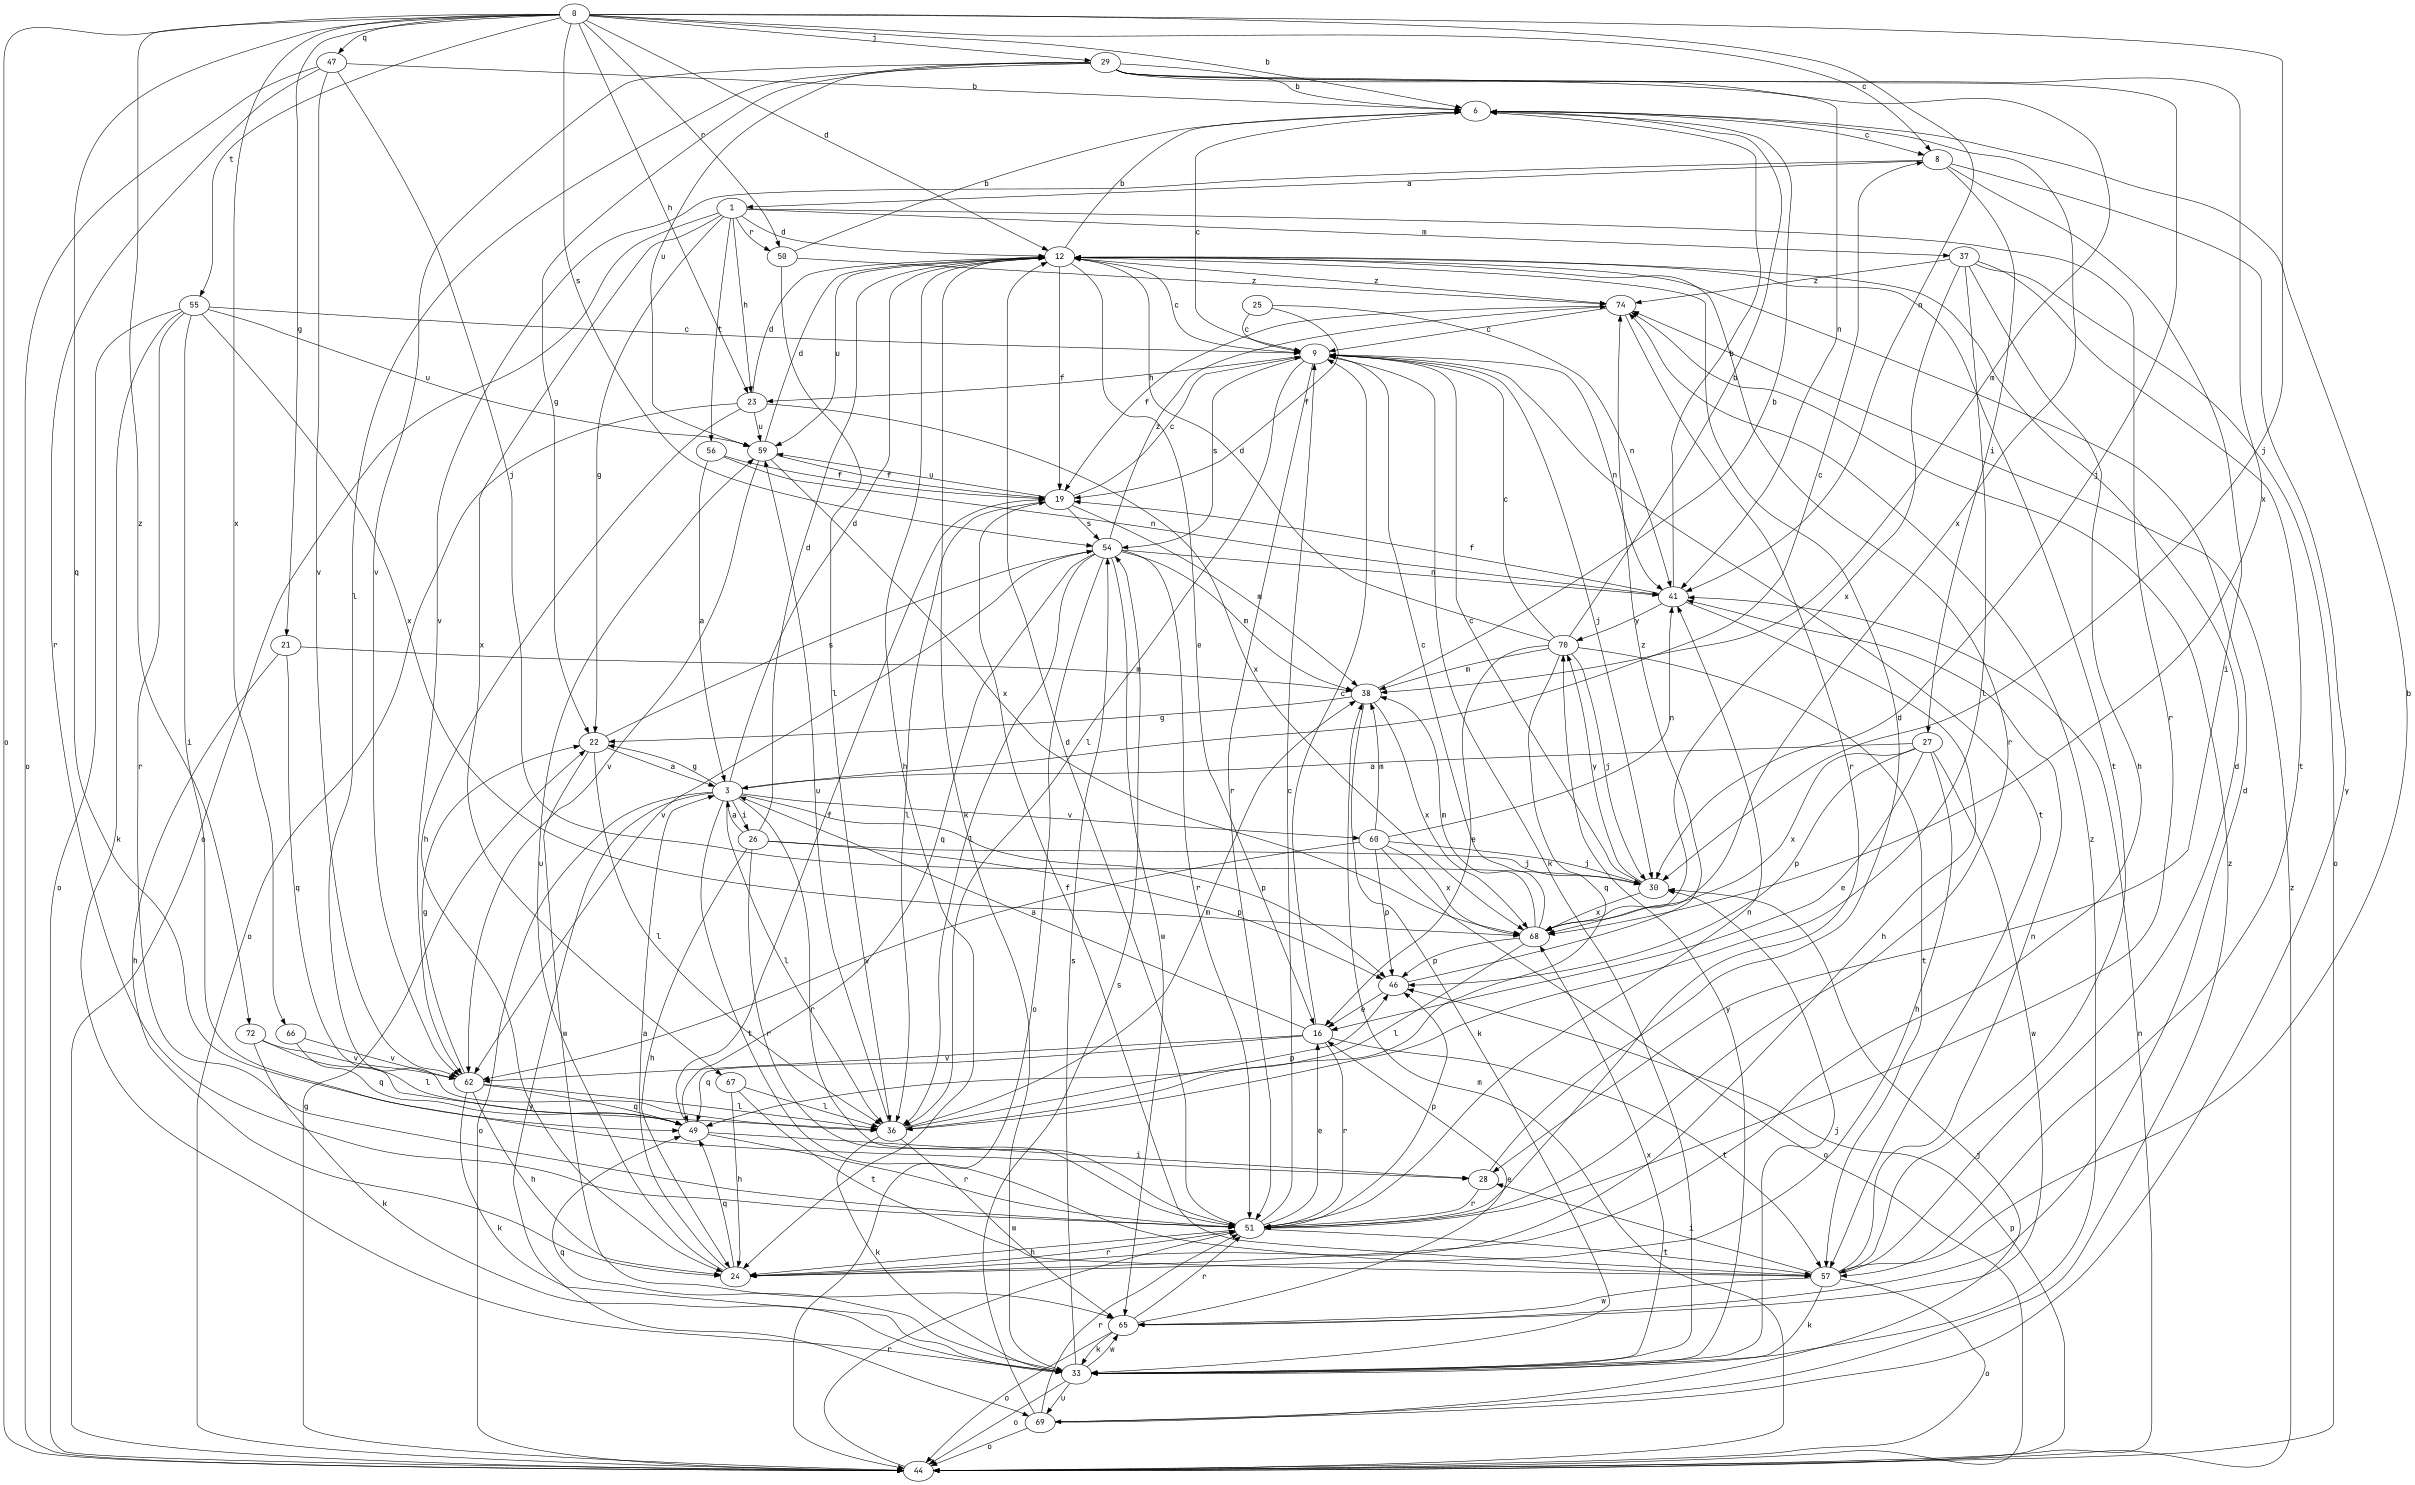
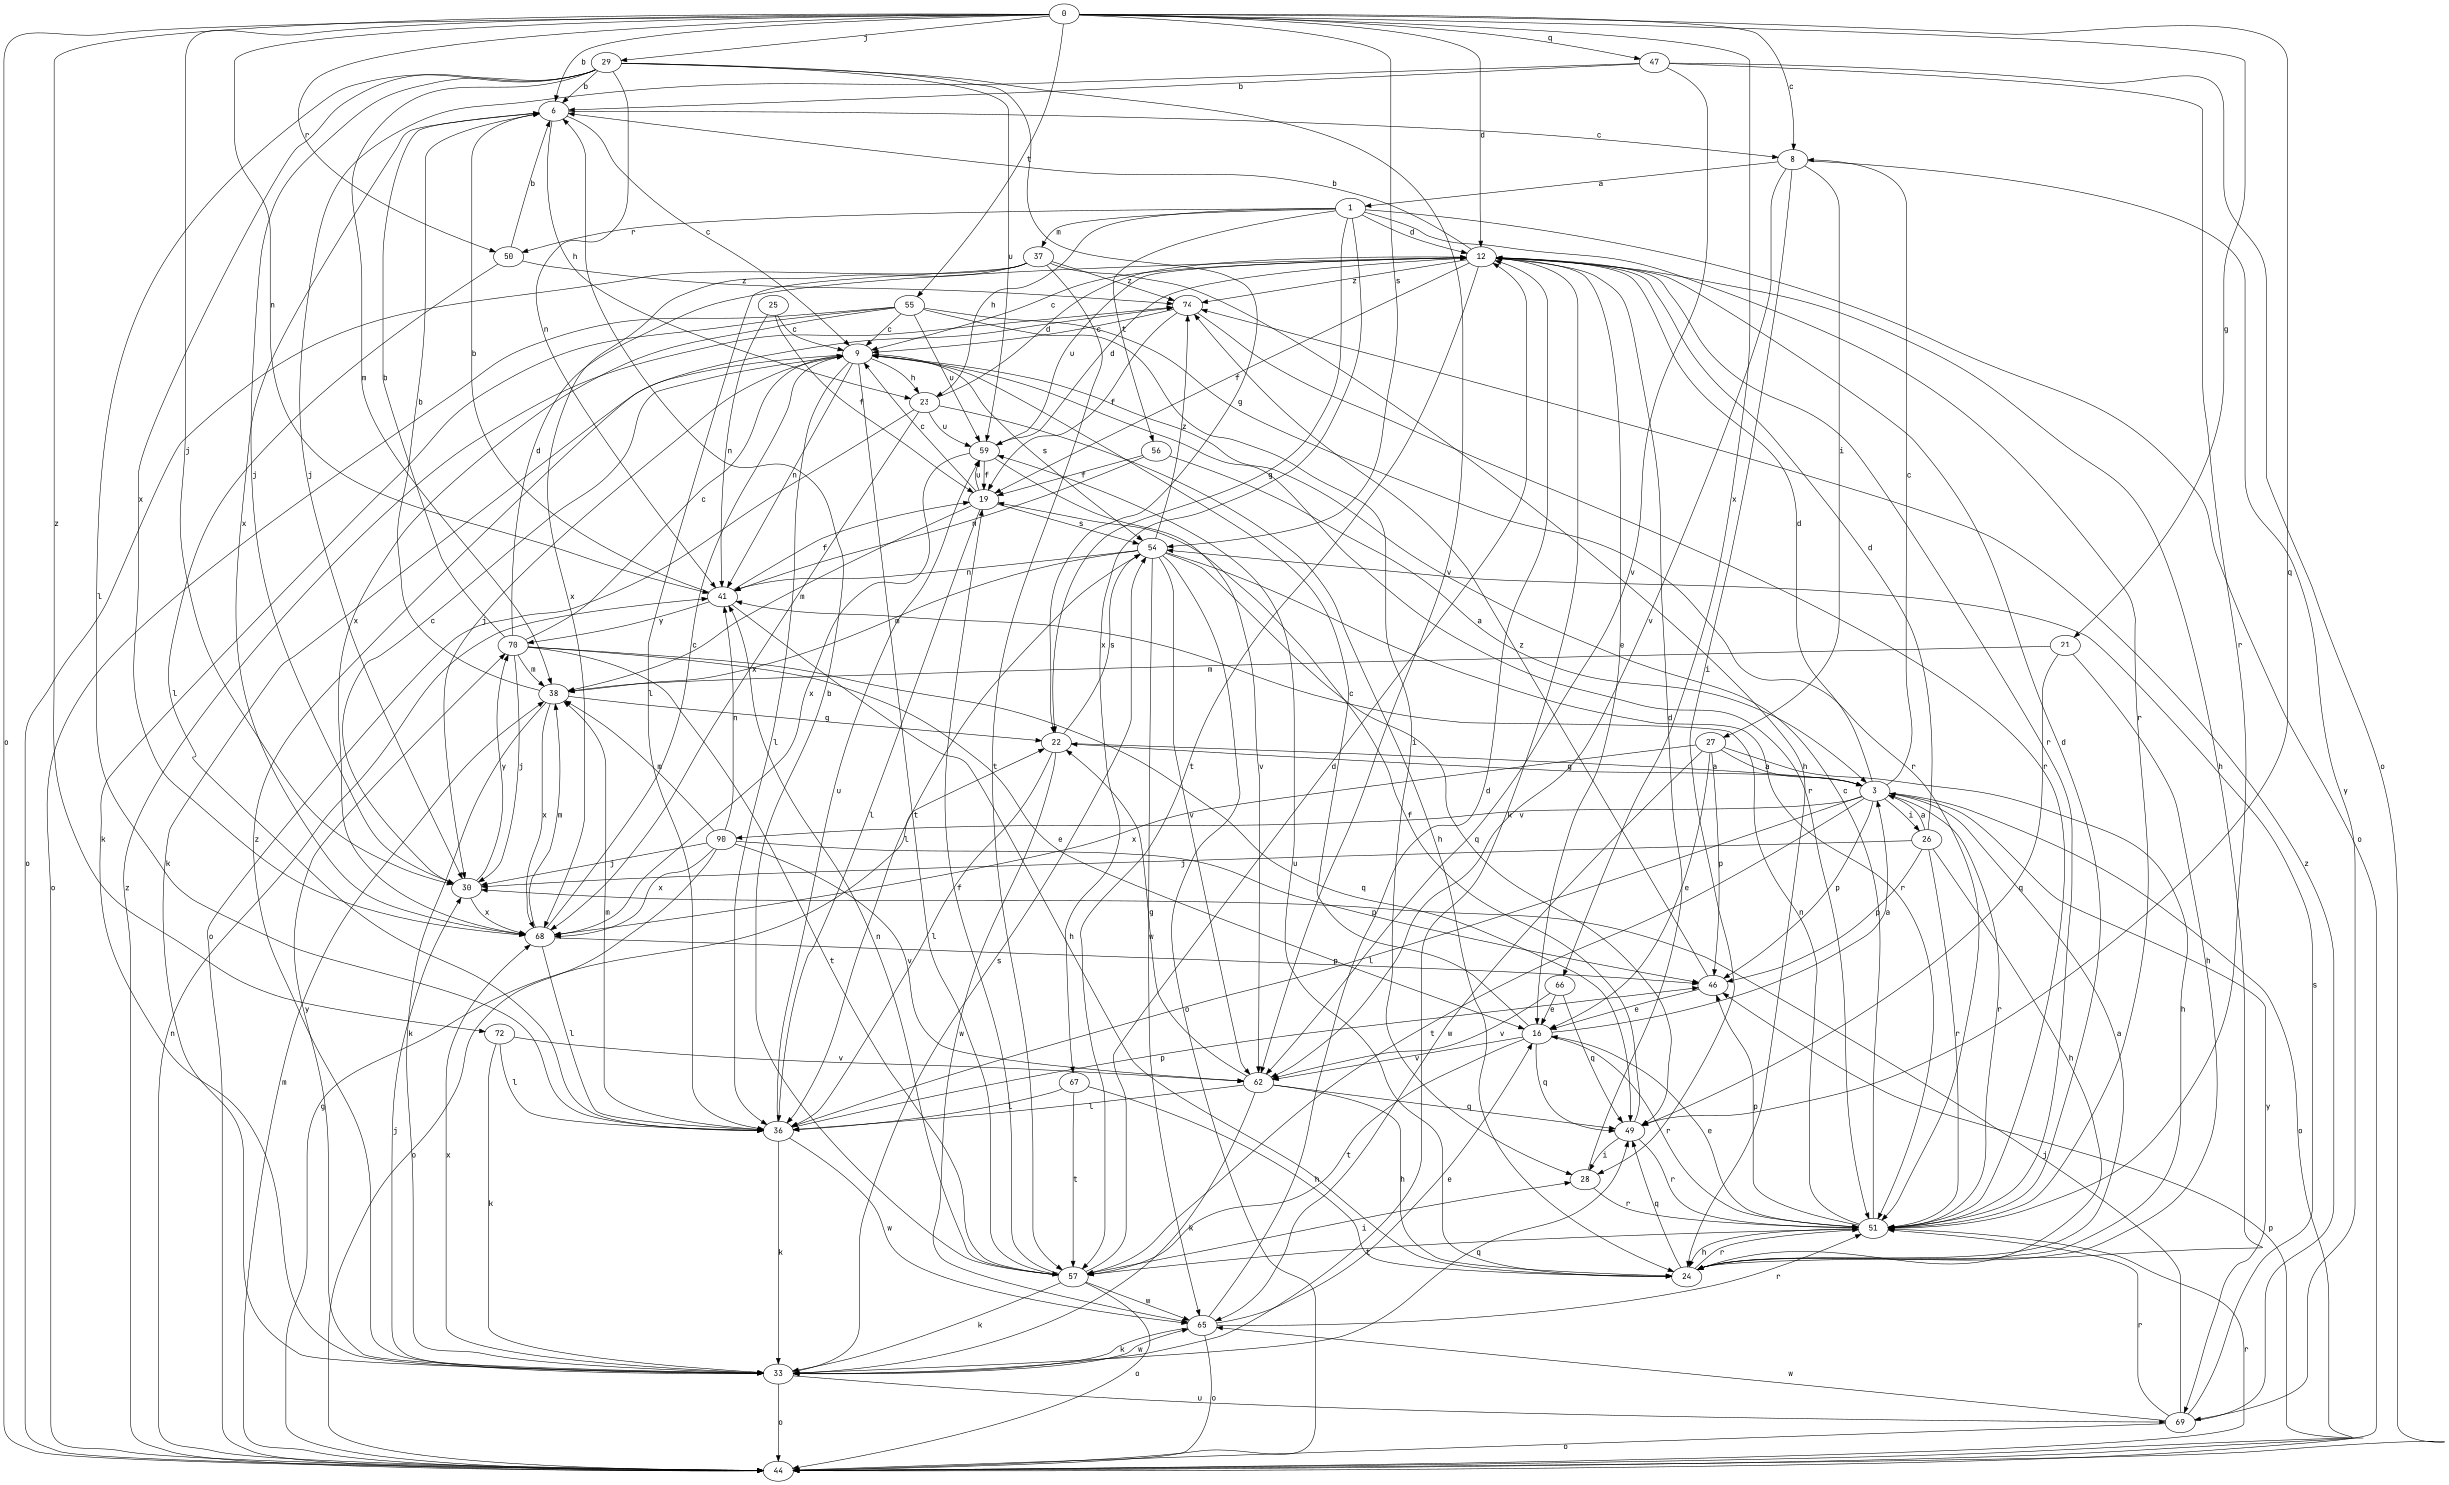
(662, 206) -> (673, 326)
(1374, 840) -> (721, 840)
none -> (1549, 1009)
none -> (1694, 1374)
